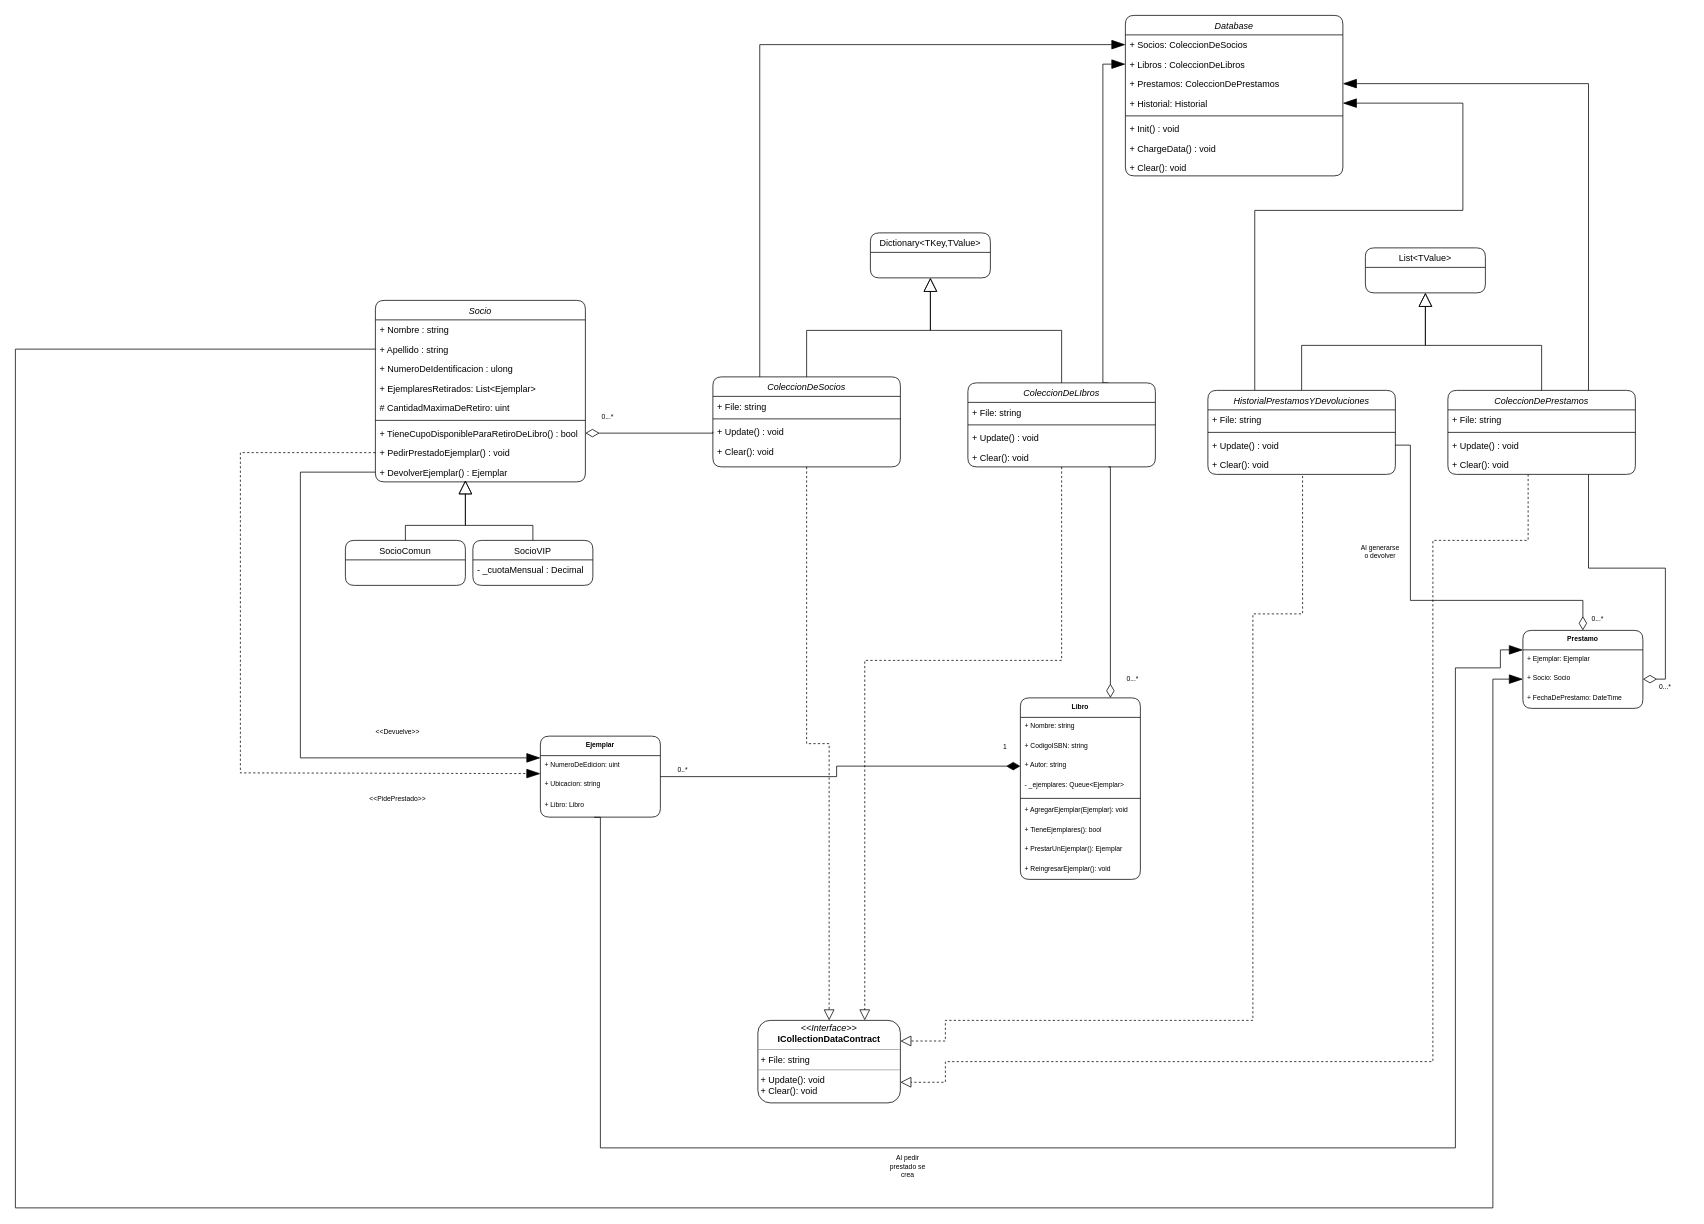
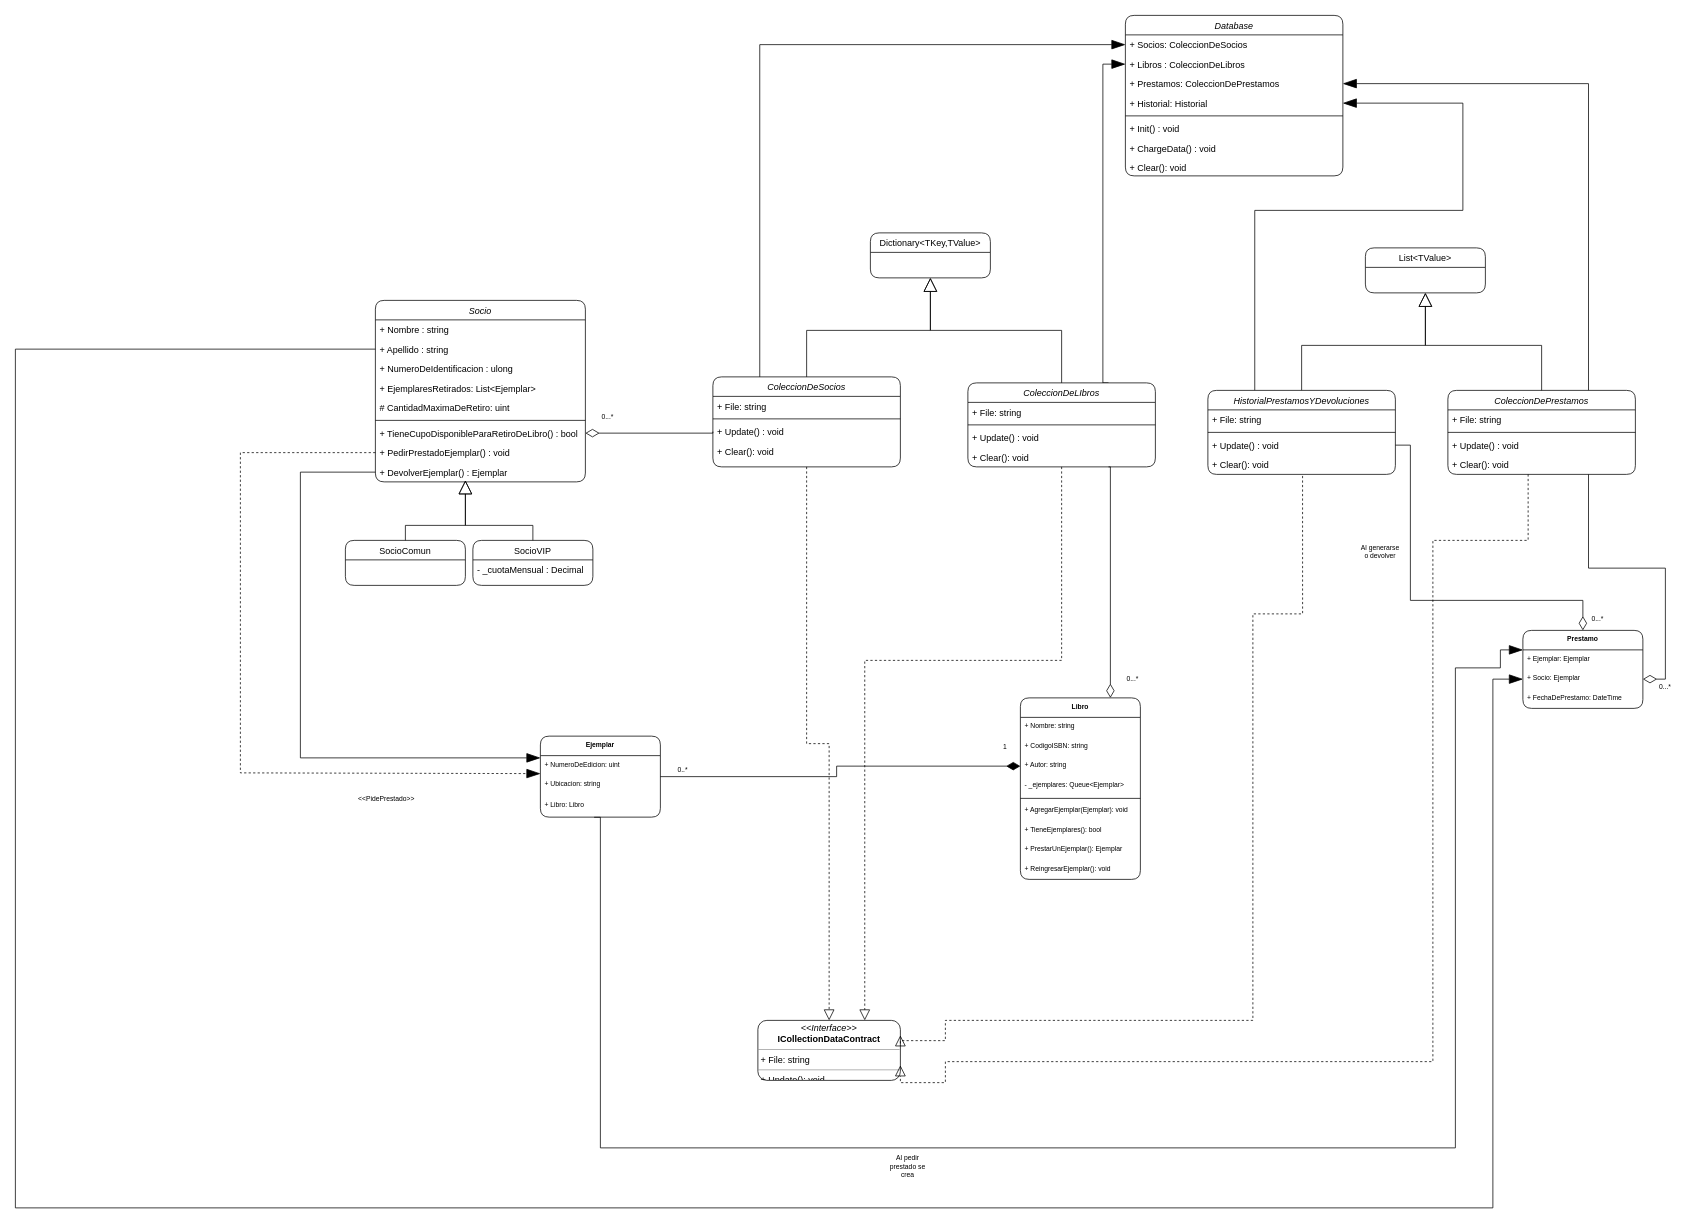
(1549, 678) -> (1555, 678)
(398, 732) -> none
(398, 799) -> (387, 799)
(829, 1062) -> (829, 1050)
